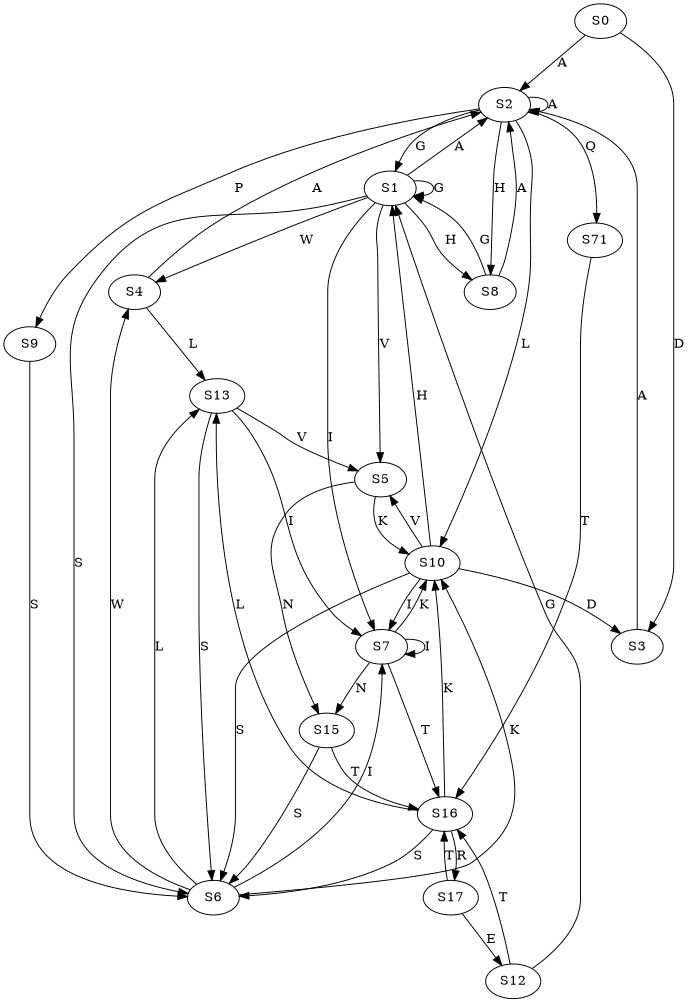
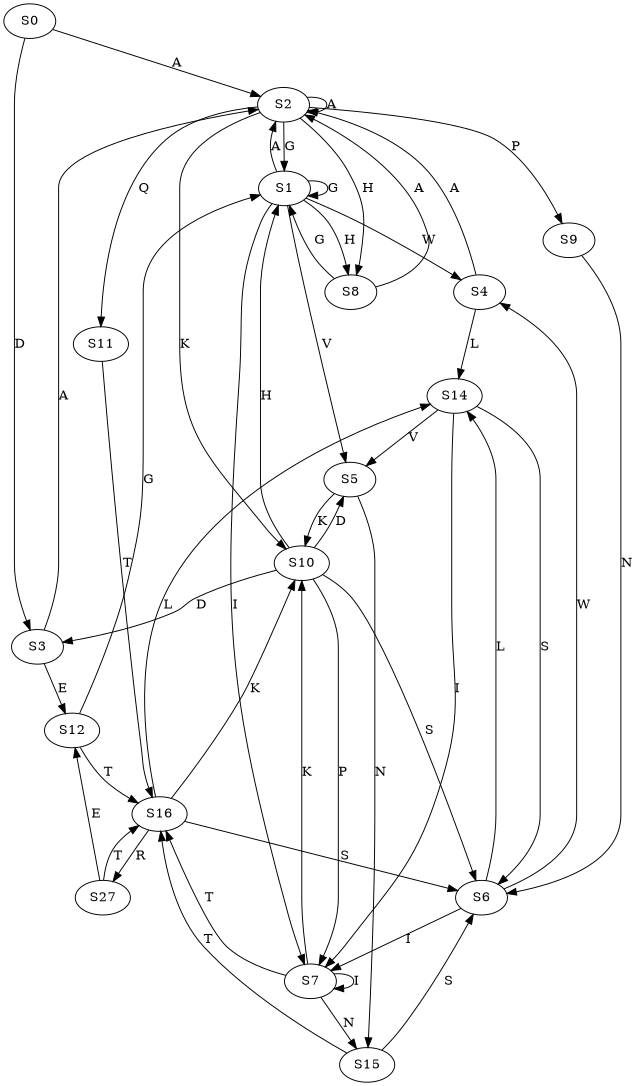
(595, 240) -> (101, 344)
(526, 344) -> (185, 344)
(217, 396) -> (455, 396)
(74, 467) -> none
(415, 521) -> (341, 521)
(35, 605) -> (627, 563)
(409, 605) -> (343, 772)
none -> (53, 684)
(497, 840) -> none
(451, 898) -> (103, 898)
